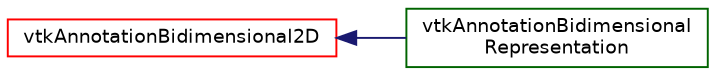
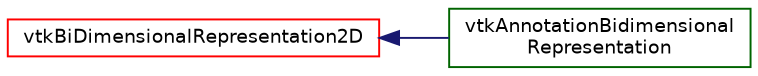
(172, 38) -> (193, 38)
